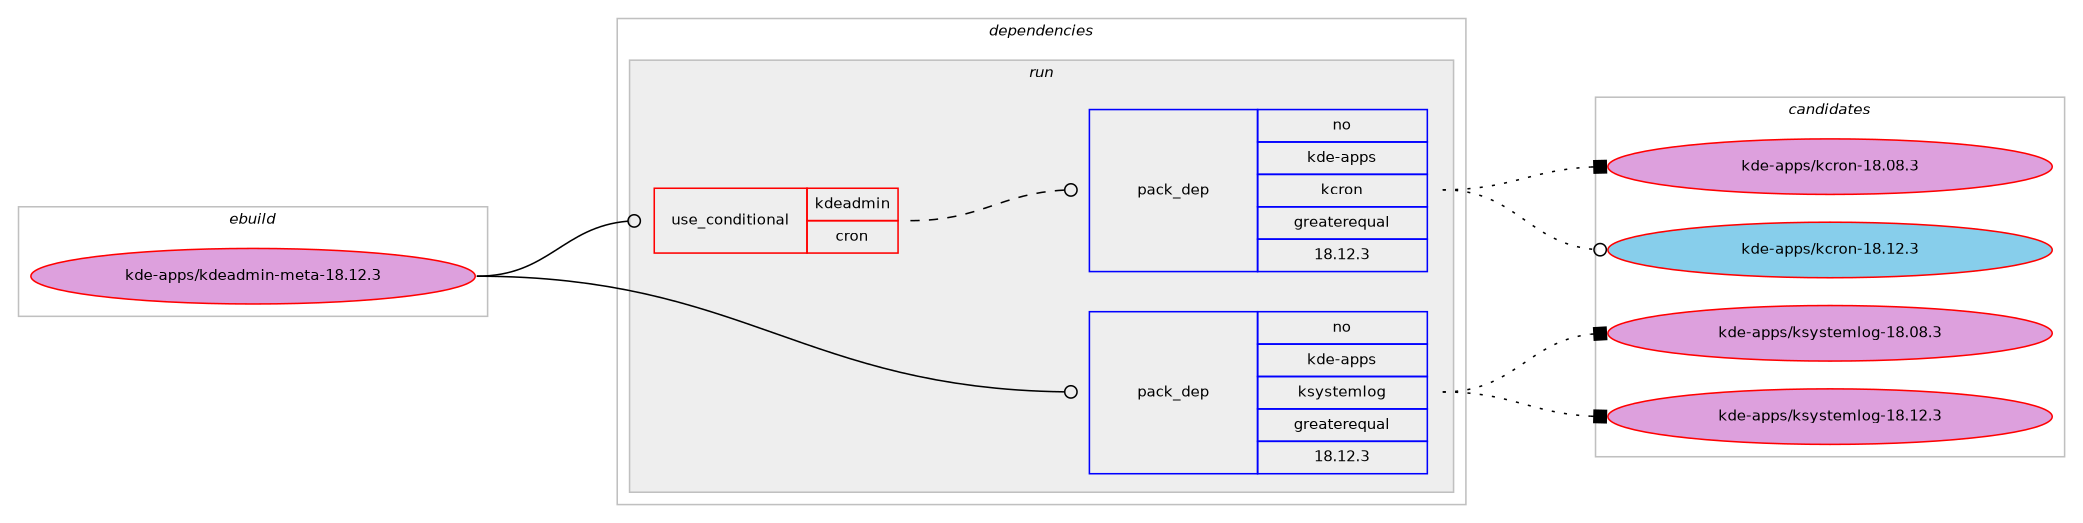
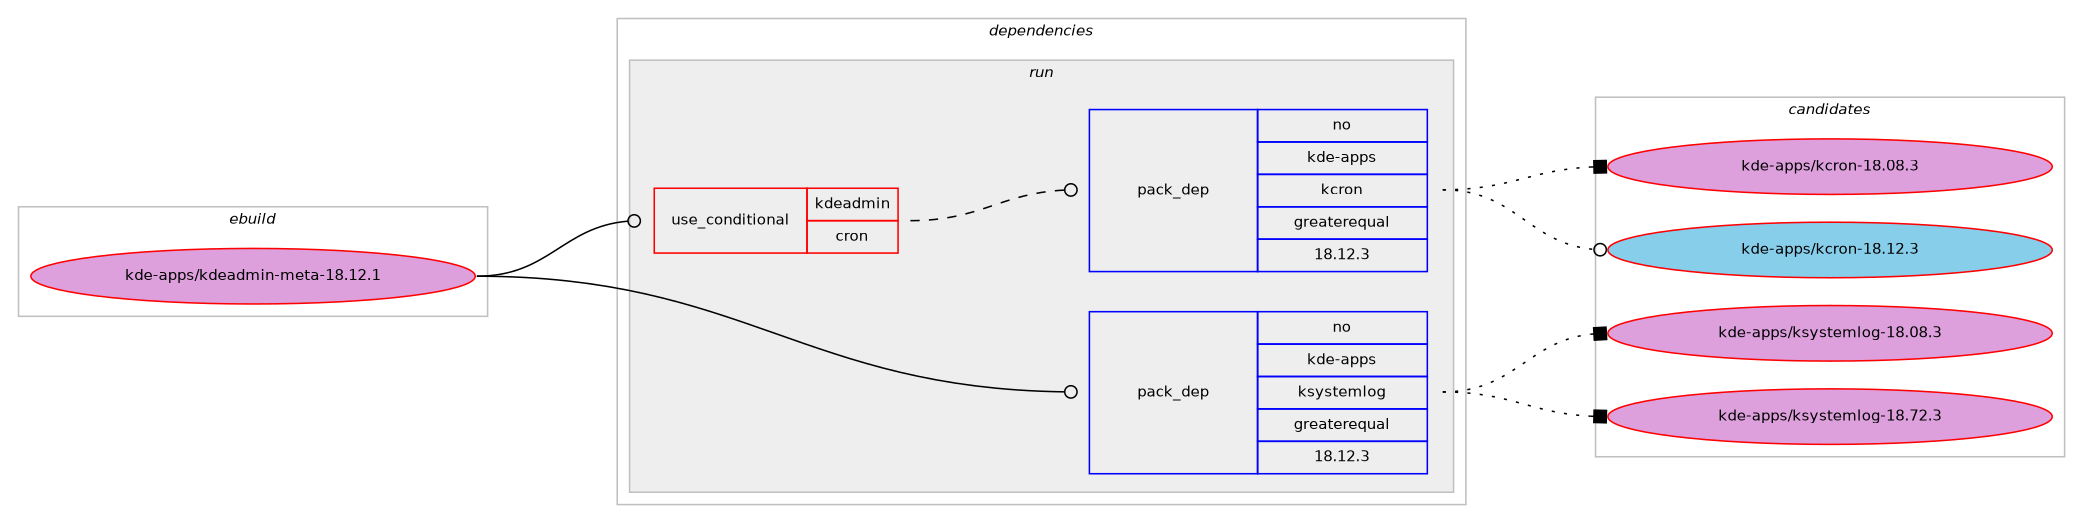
(253, 276) -> (253, 276)
(1830, 417) -> (1830, 417)
